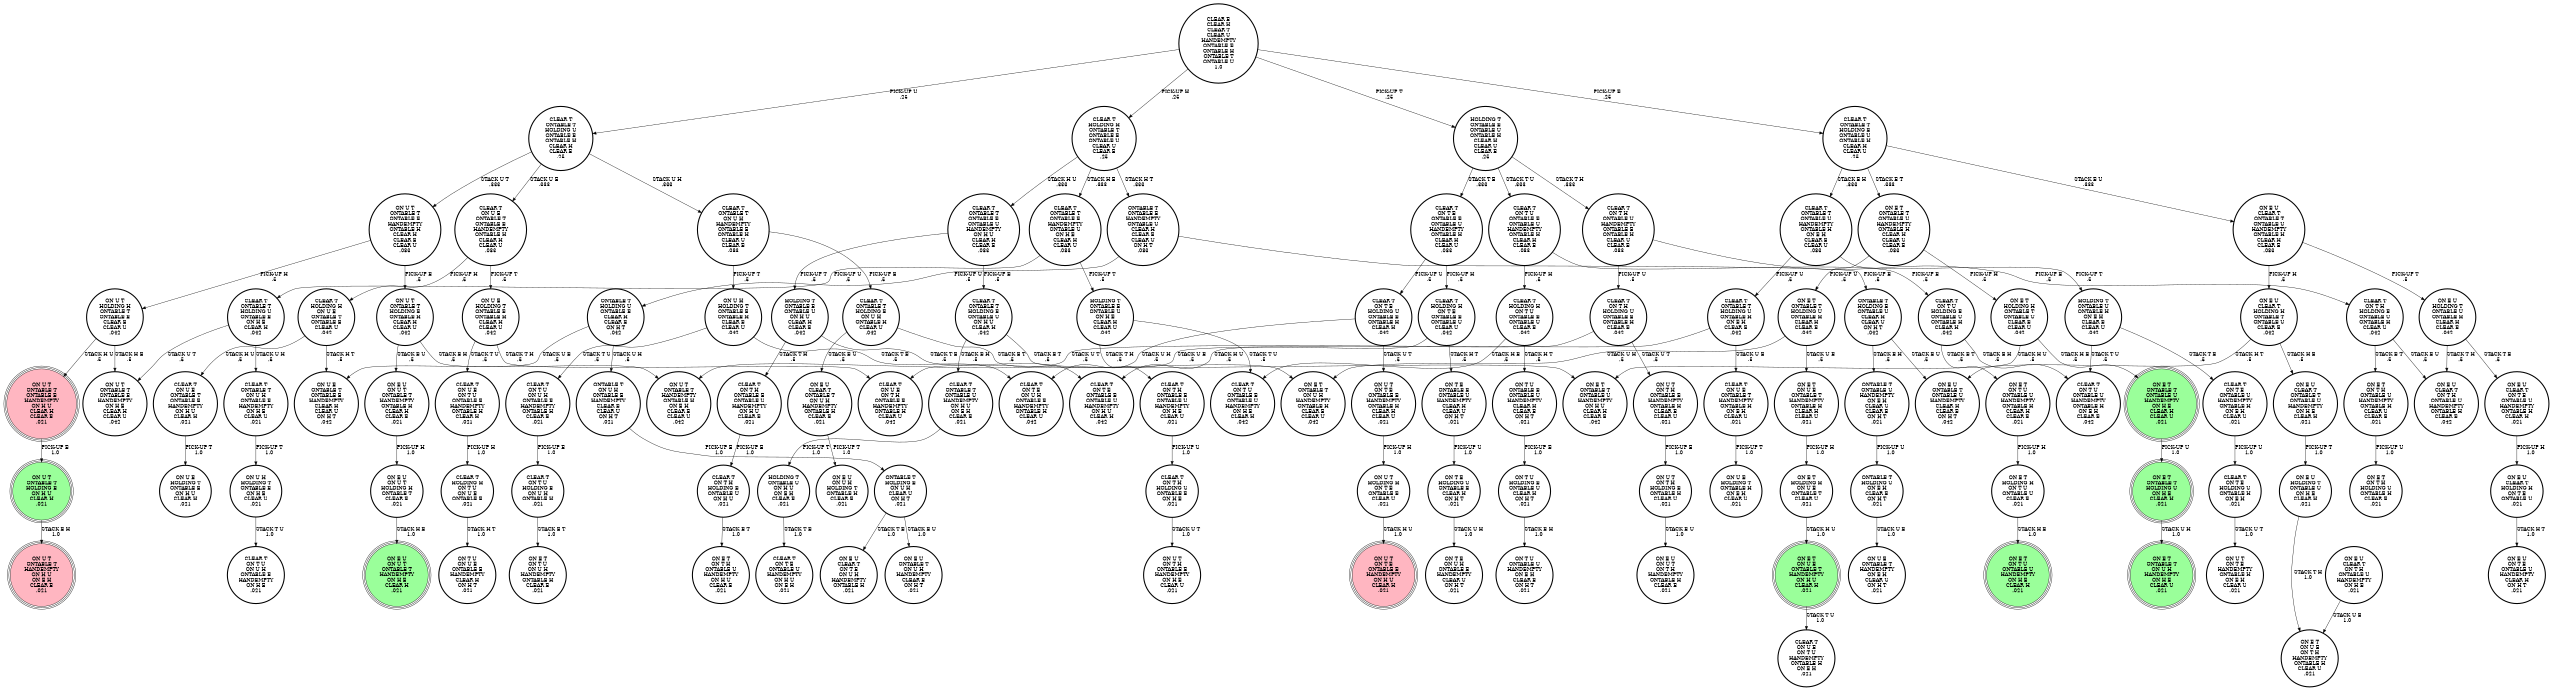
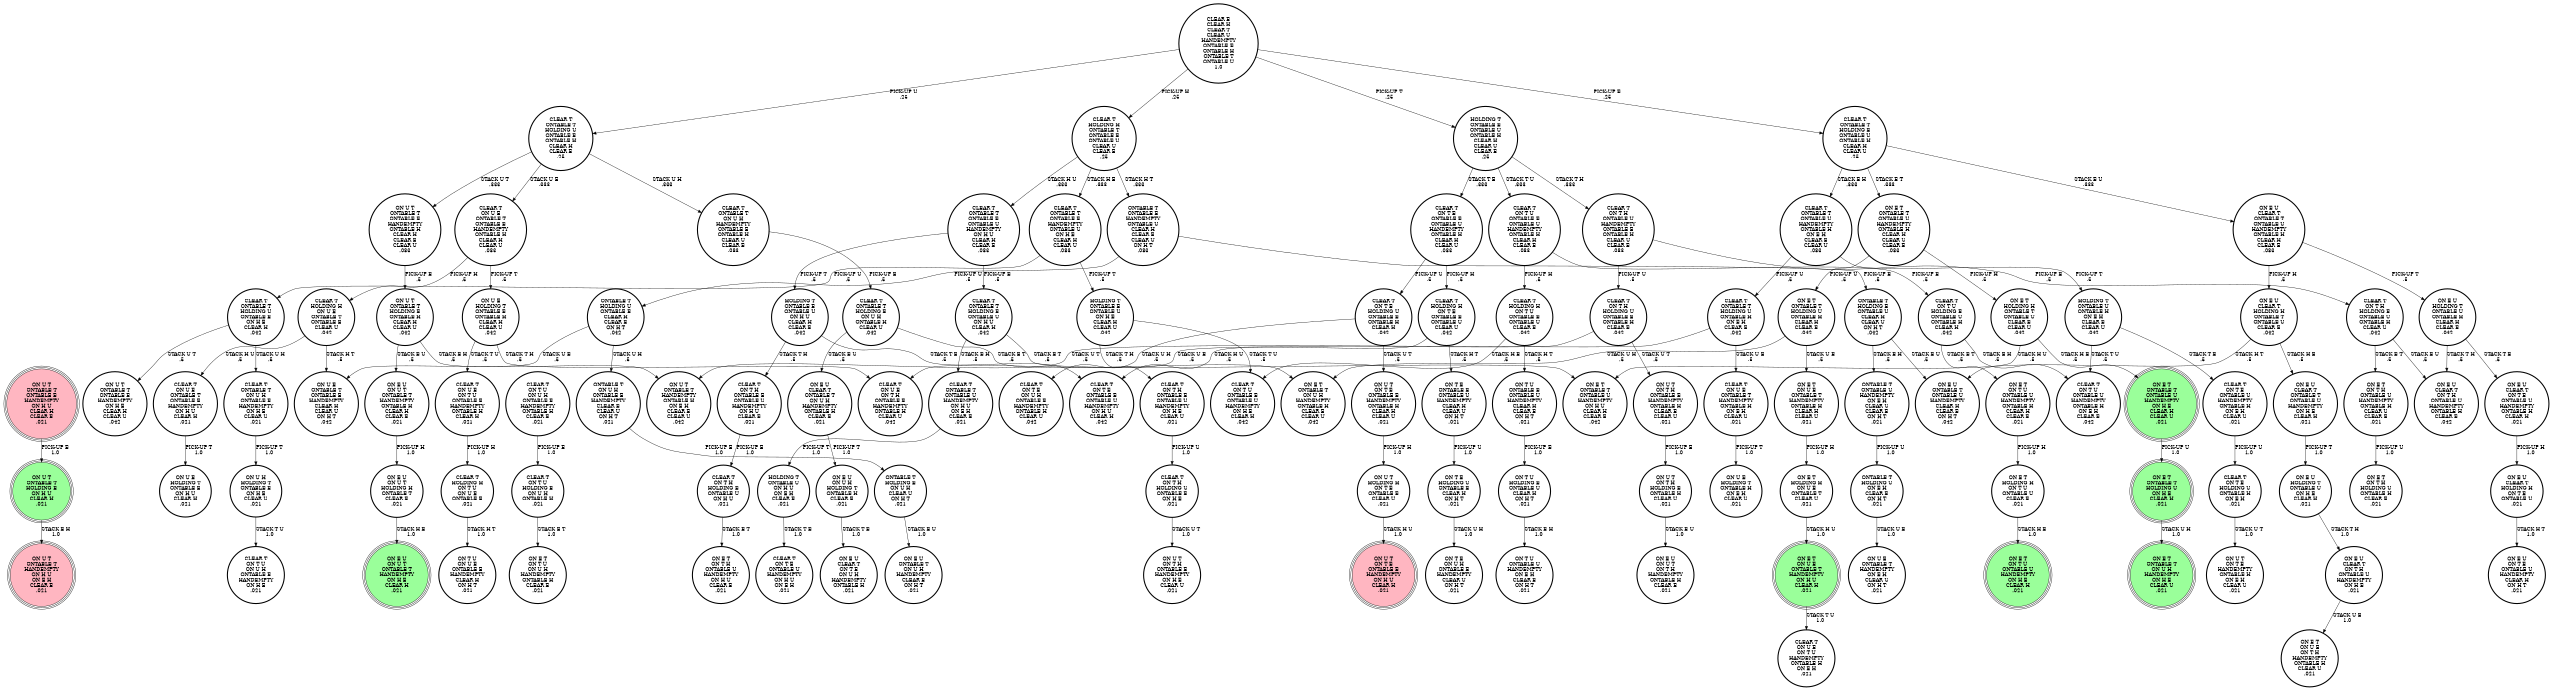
(115, 317) -> none
(733, 317) -> none
(875, 530) -> (842, 530)
(2292, 572) -> (2328, 530)
